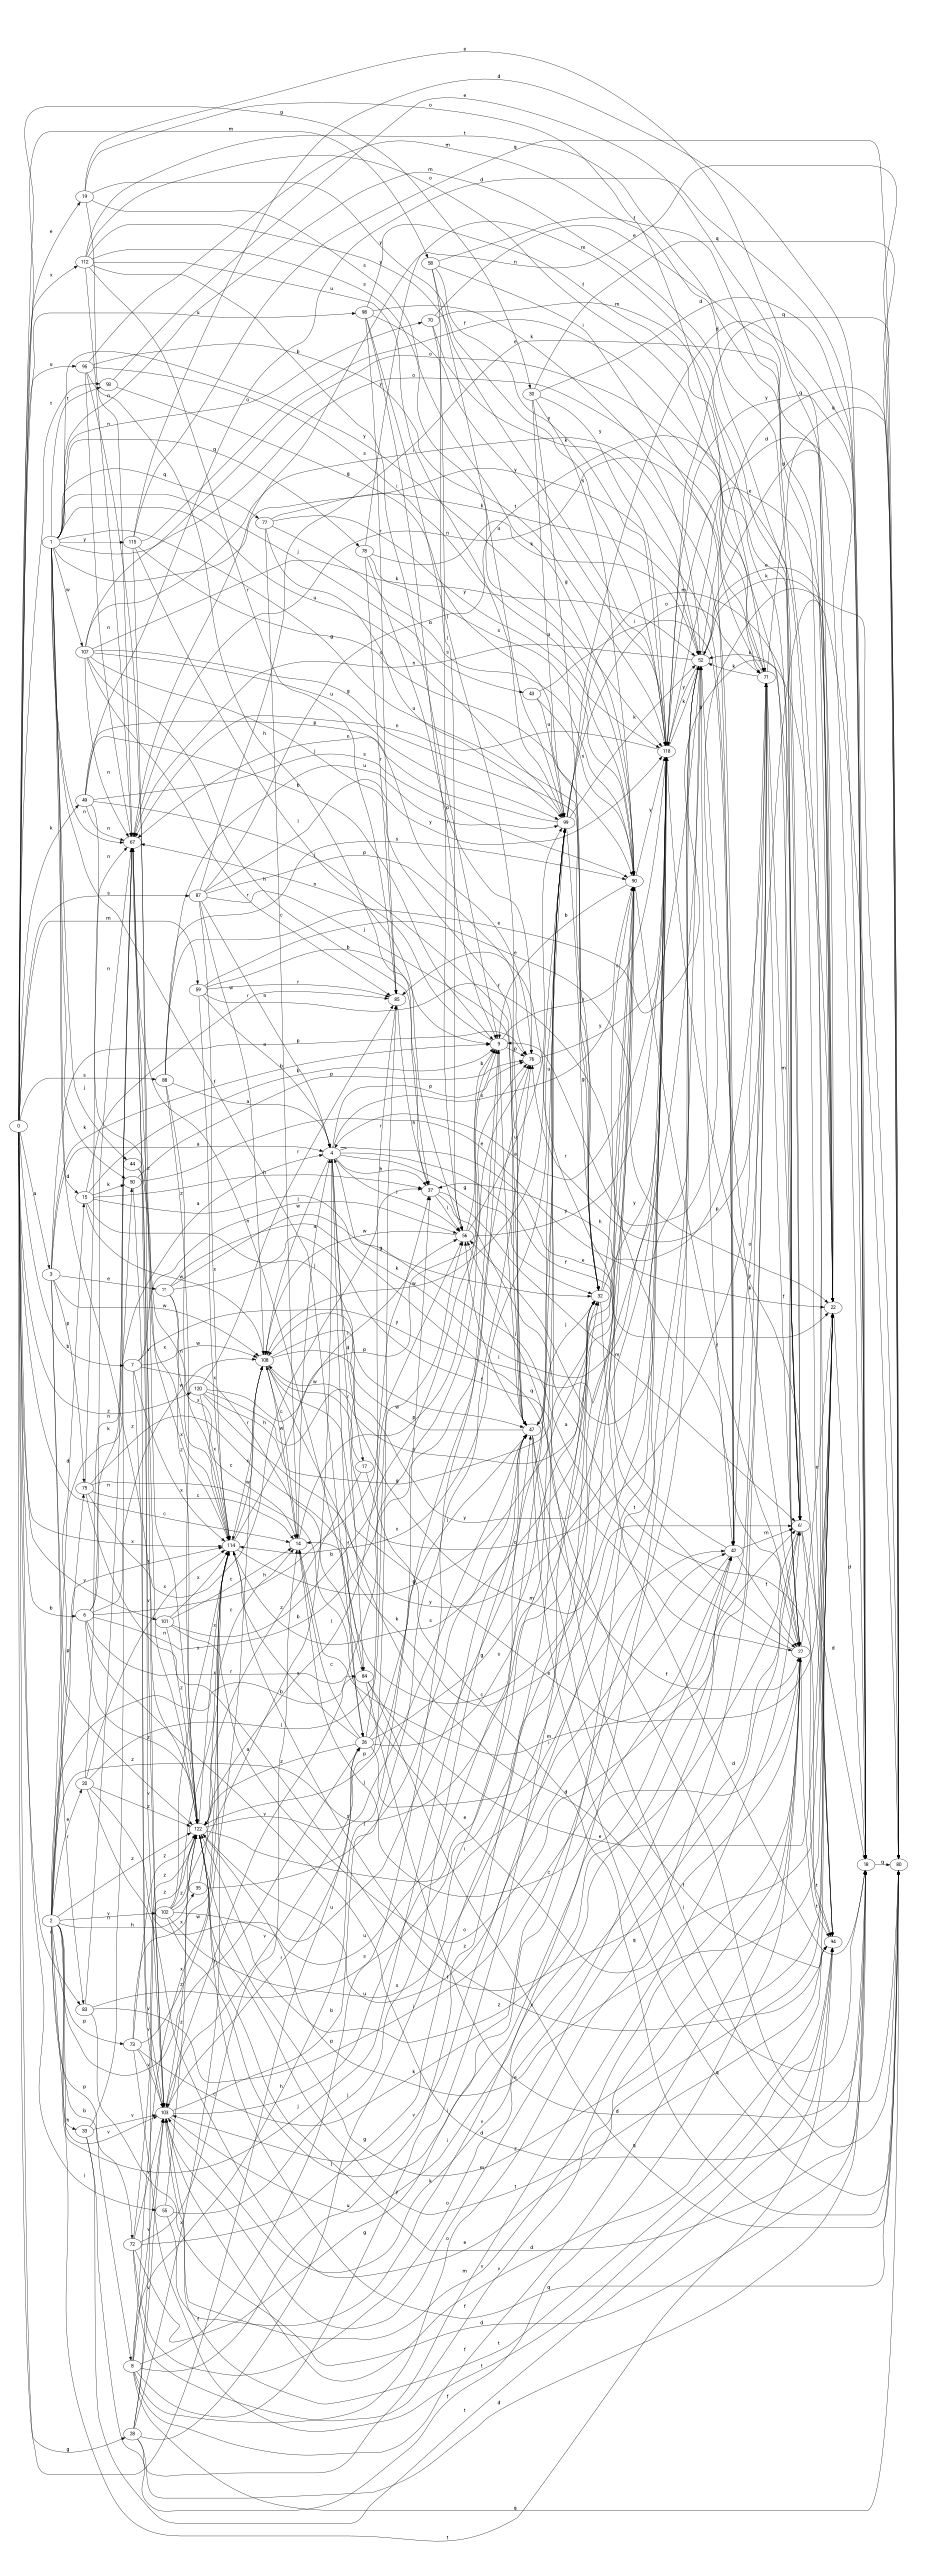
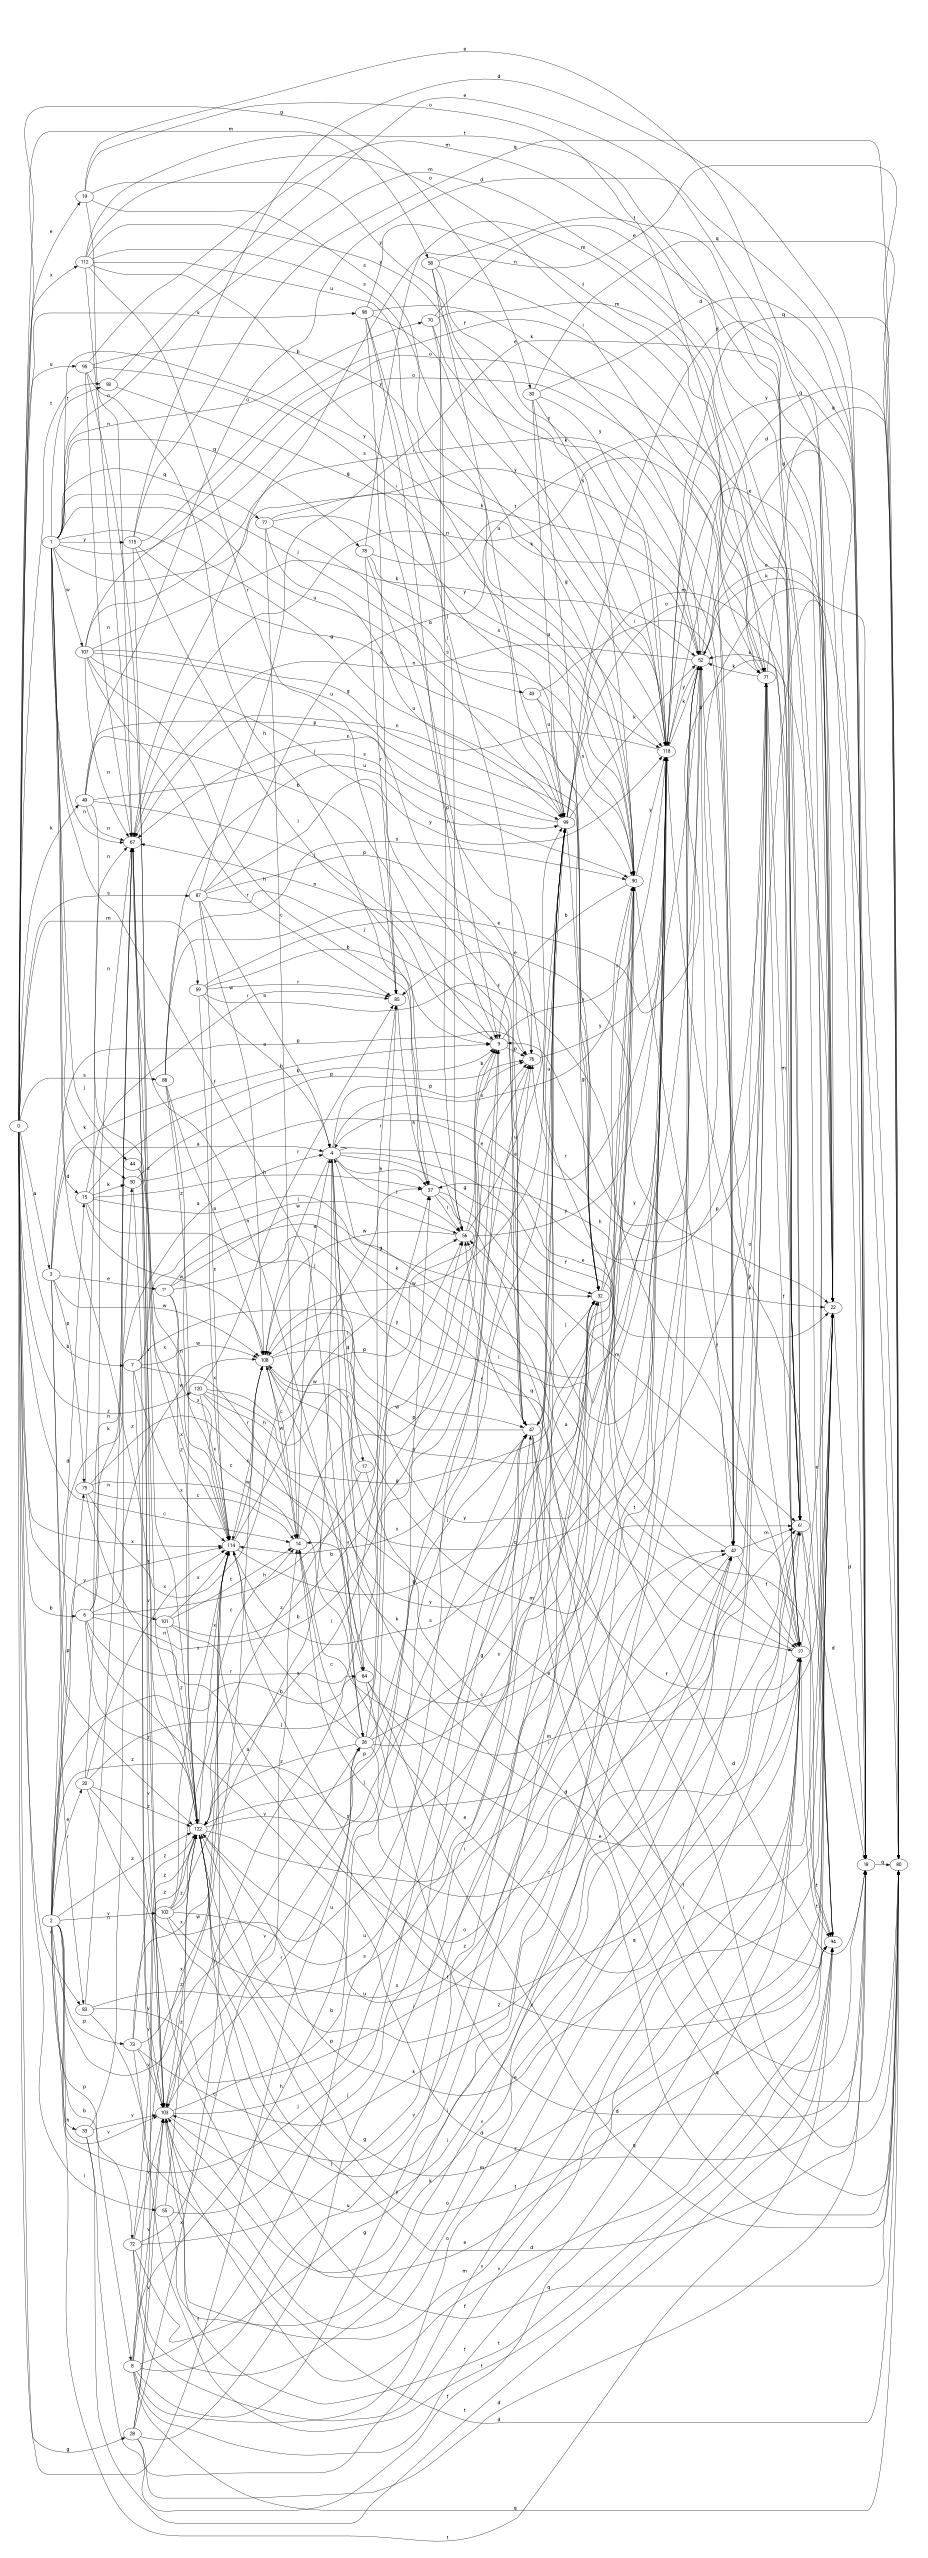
(263, 1104) -> (216, 1218)
(507, 1228) -> none
(198, 1888) -> none
(463, 2329) -> (653, 2422)
